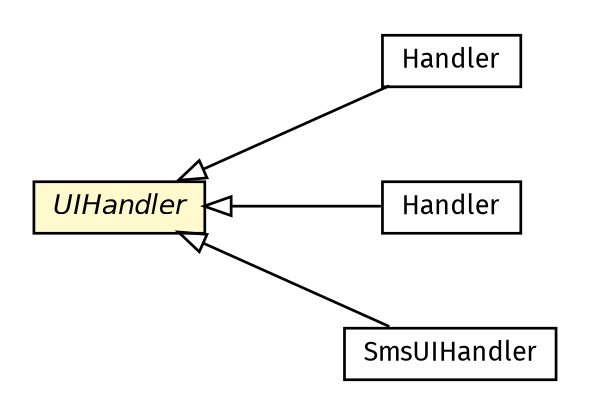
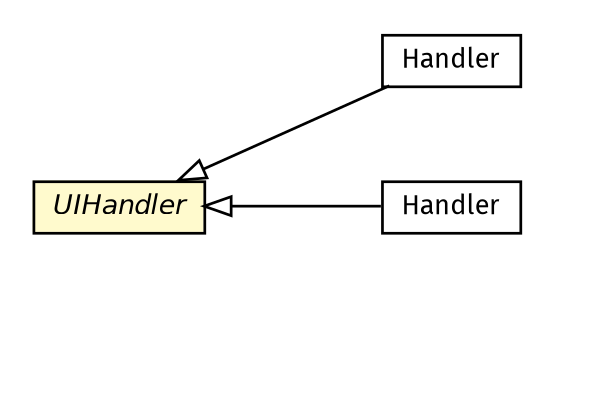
(450, 353) -> none
